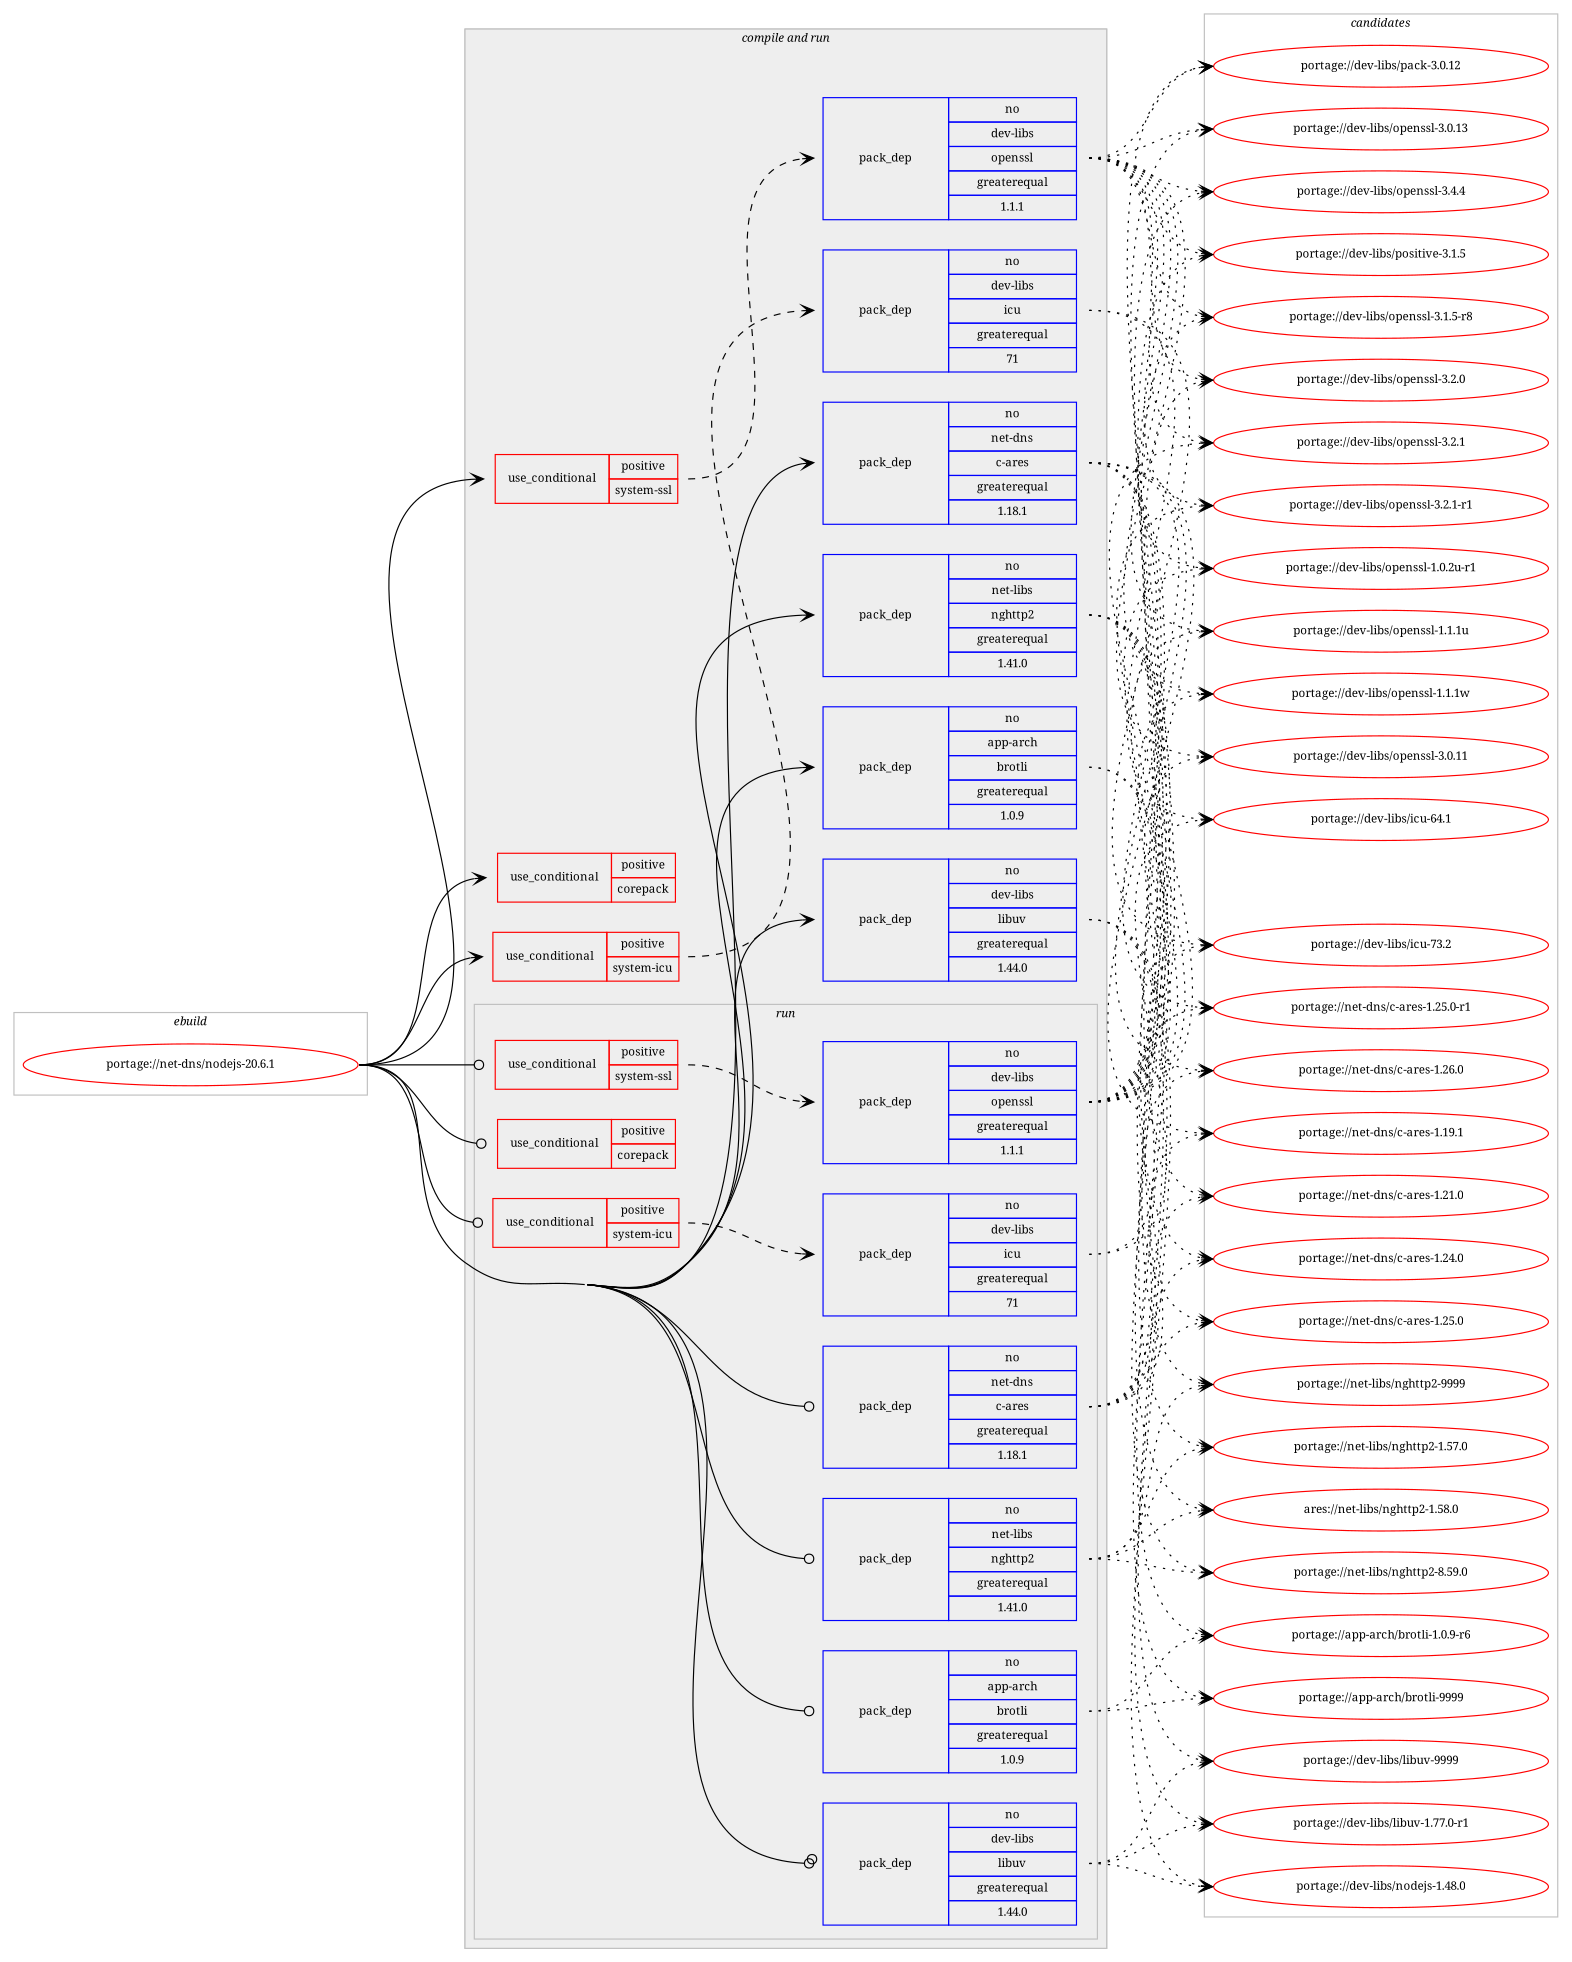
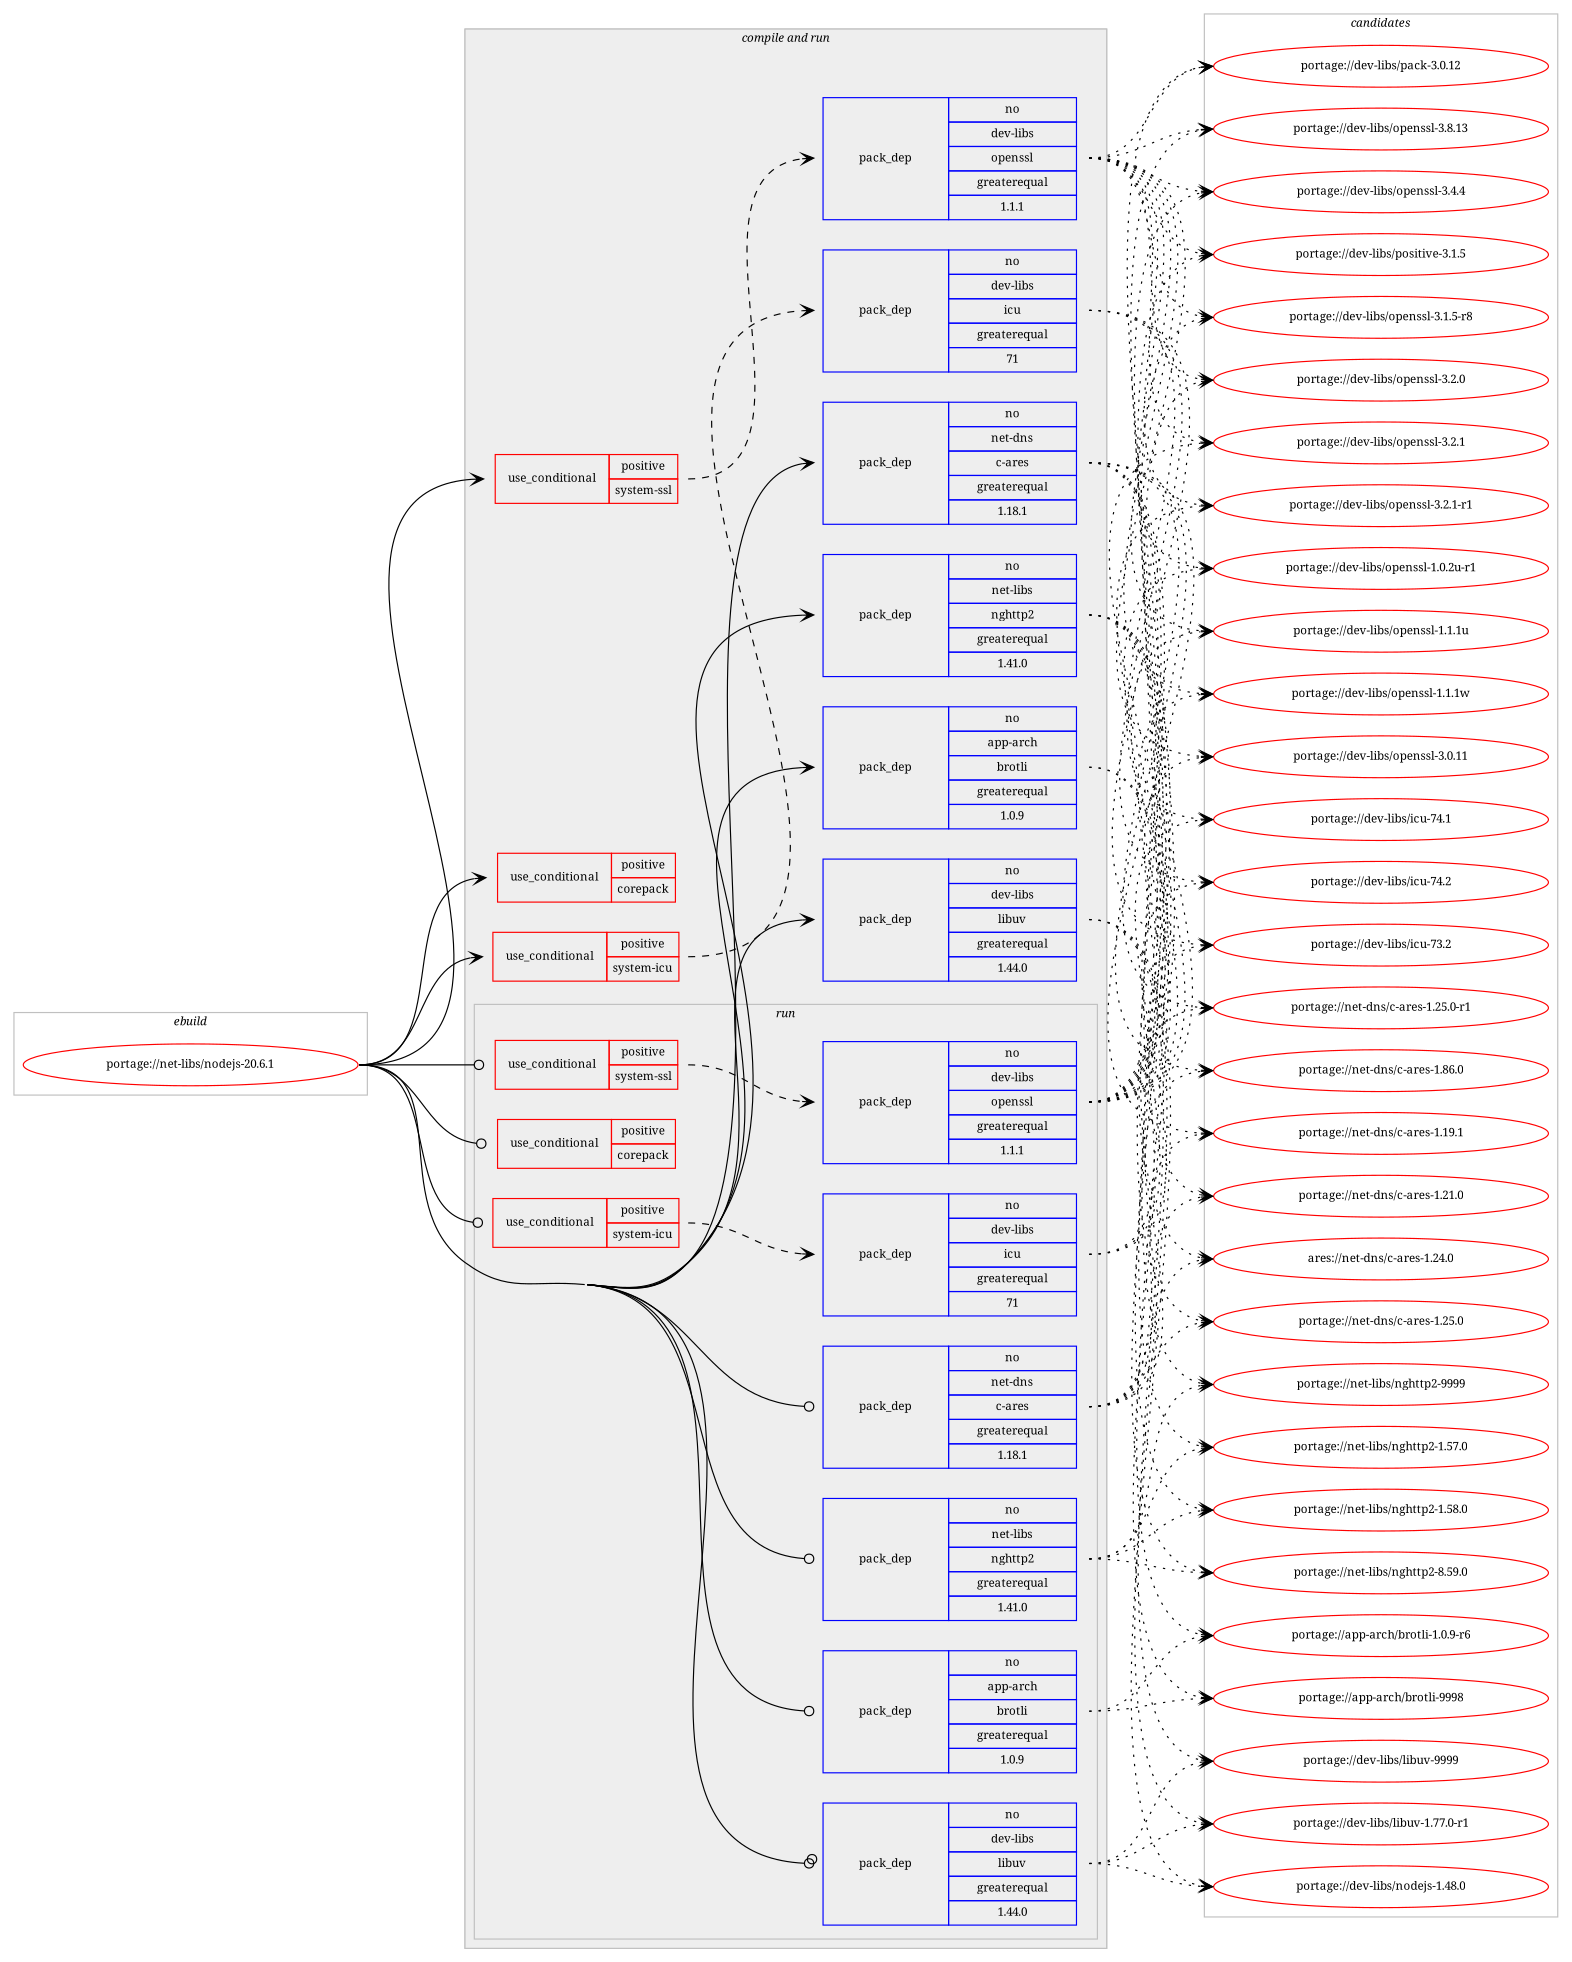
(1381, 129) -> (1381, 129)
(1381, 820) -> (1381, 820)
none -> (1381, 882)
(191, 1065) -> (191, 1065)
(1381, 1071) -> (1381, 1071)
(1381, 1259) -> (1381, 1259)
(1381, 1510) -> (1381, 1510)
(1381, 1698) -> (1381, 1698)
